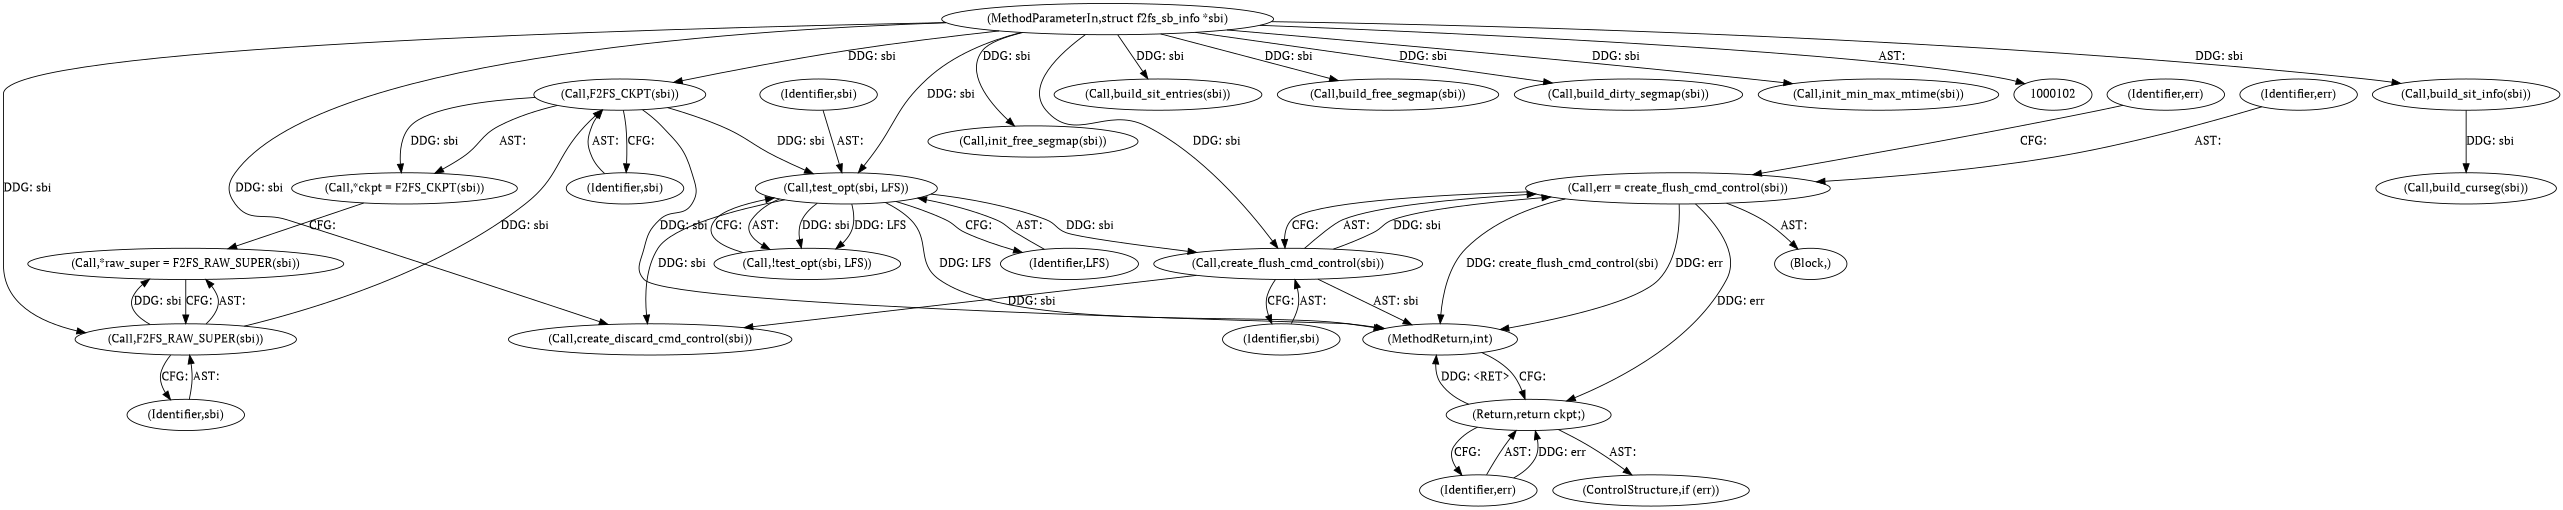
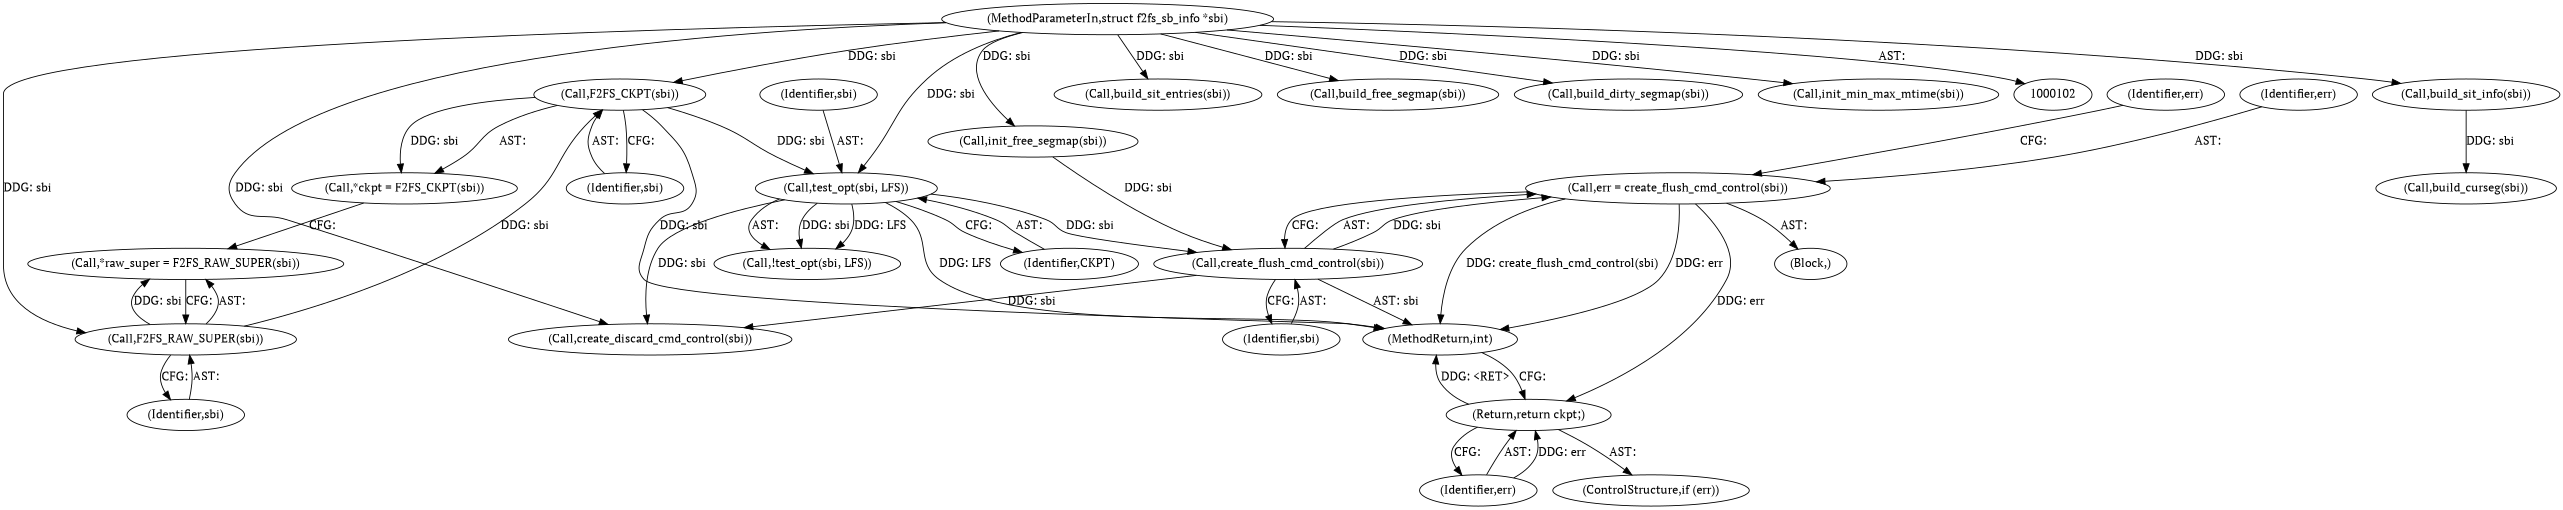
(1133, 121) -> (1134, 209)
(712, 226) -> none
(1069, 264) -> (1069, 264)
